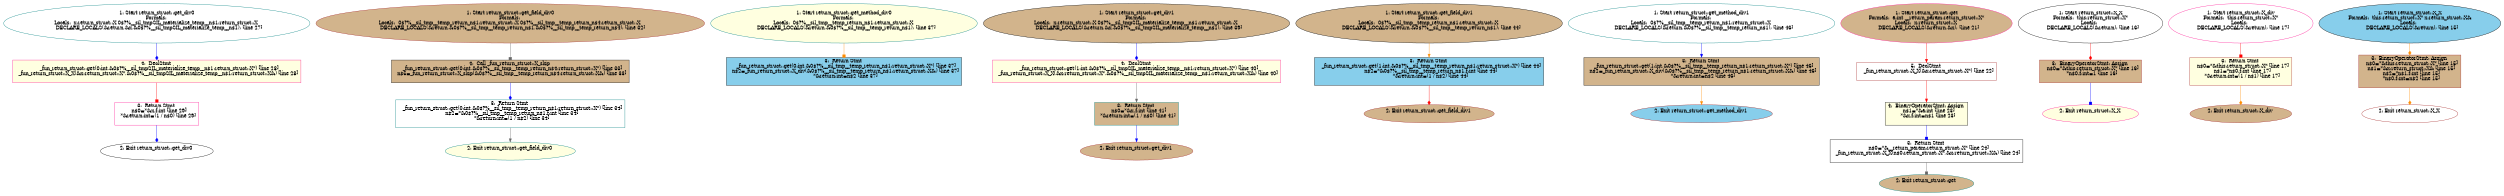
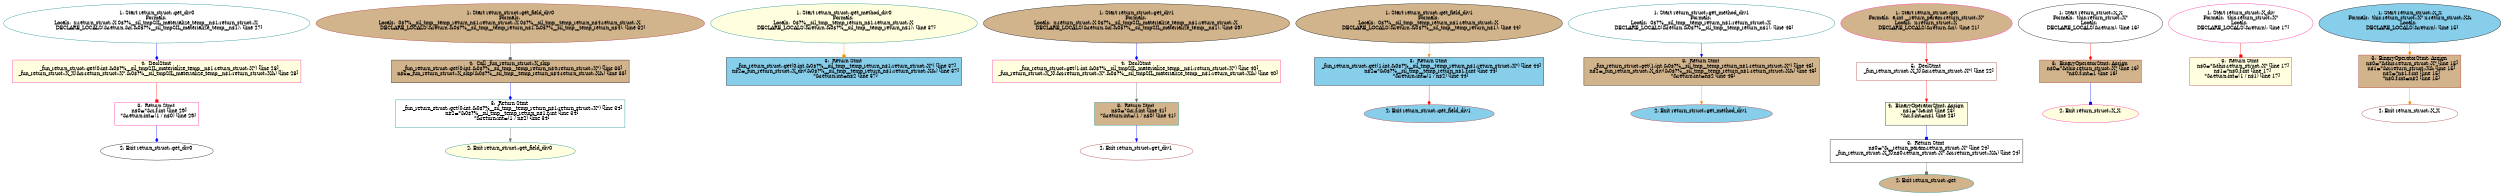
(1429, 114) -> (1429, 114)
(2241, 114) -> none
(1137, 151) -> (1137, 151)
